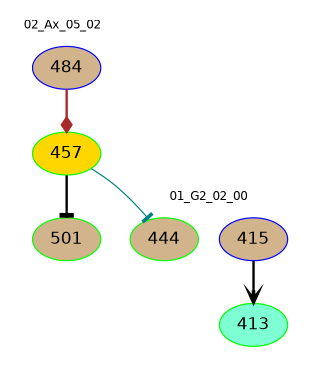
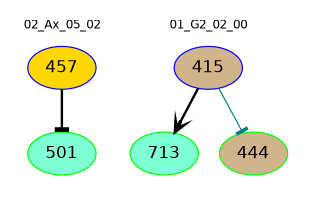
(67, 68) -> none
(67, 154) -> (62, 68)
(128, 197) -> (229, 108)
(67, 239) -> (62, 154)
(254, 325) -> (164, 154)
